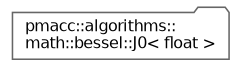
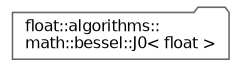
(121, 36) -> (121, 36)
